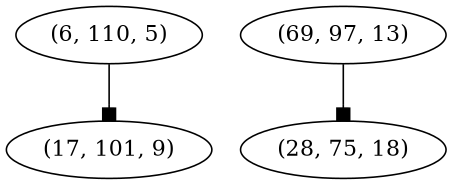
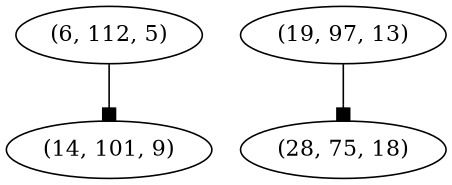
(109, 35) -> (109, 35)
(343, 35) -> (343, 35)
(109, 150) -> (109, 150)
